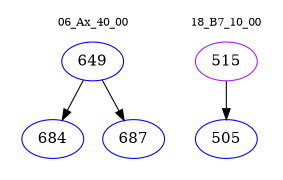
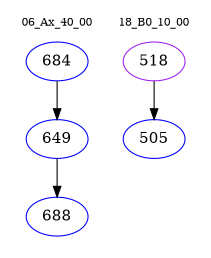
(226, 23) -> (154, 23)
(226, 61) -> (154, 61)
(75, 95) -> (57, 95)
(134, 139) -> (57, 217)
